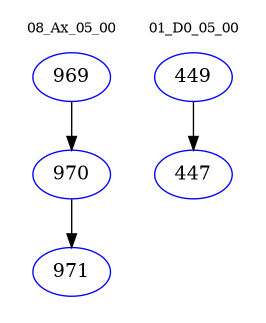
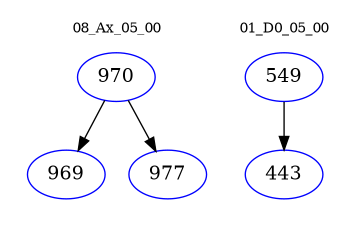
(193, 77) -> (284, 77)
(72, 119) -> (95, 119)
(193, 175) -> (284, 175)
(72, 272) -> (168, 175)
